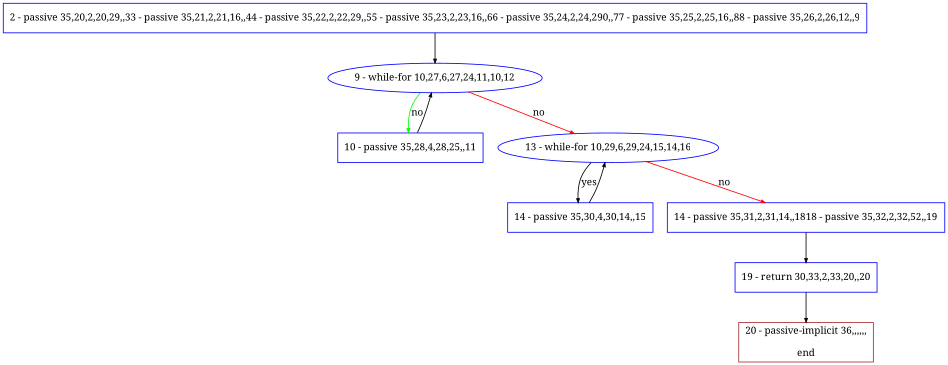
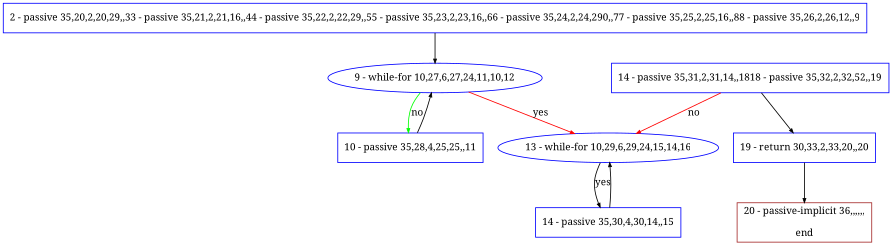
(539, 113) -> (541, 113)
(410, 148) -> (410, 148)
(704, 181) -> (681, 112)
